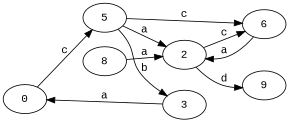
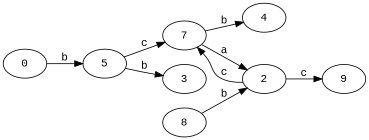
none -> (264, 18)
(264, 24) -> (184, 35)
(141, 35) -> none
(65, 50) -> (65, 58)
(145, 52) -> (224, 94)
(224, 79) -> (304, 73)
(109, 102) -> none
